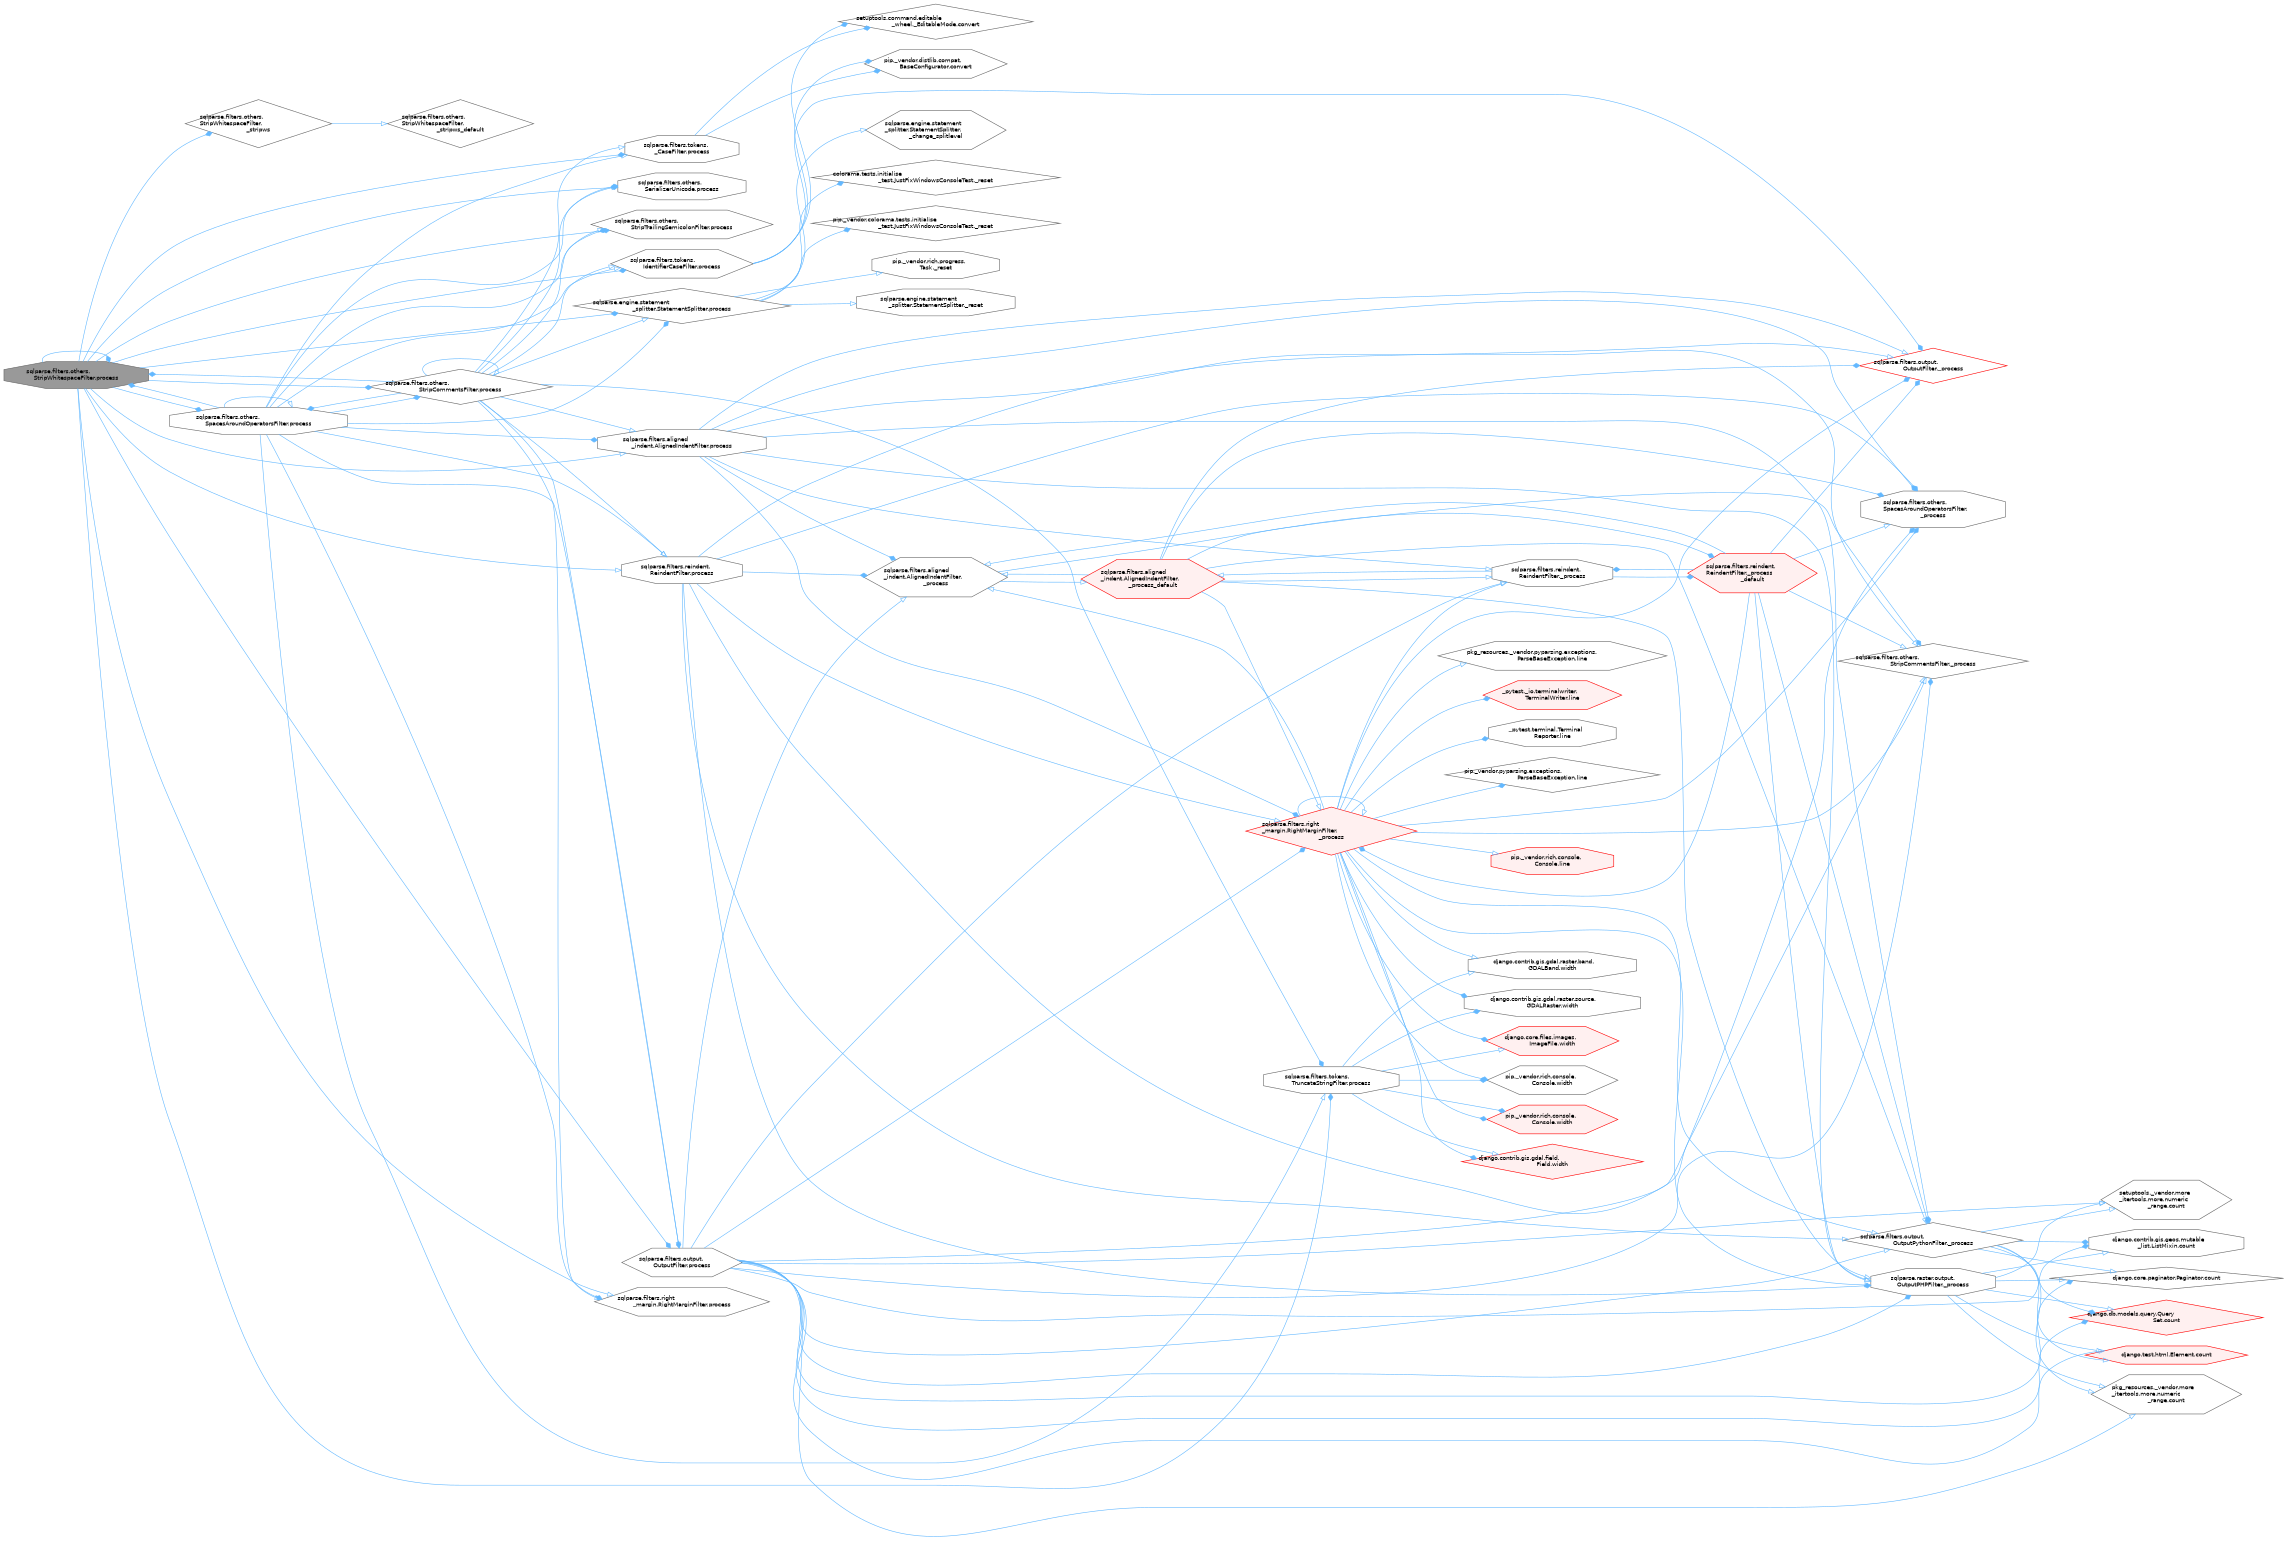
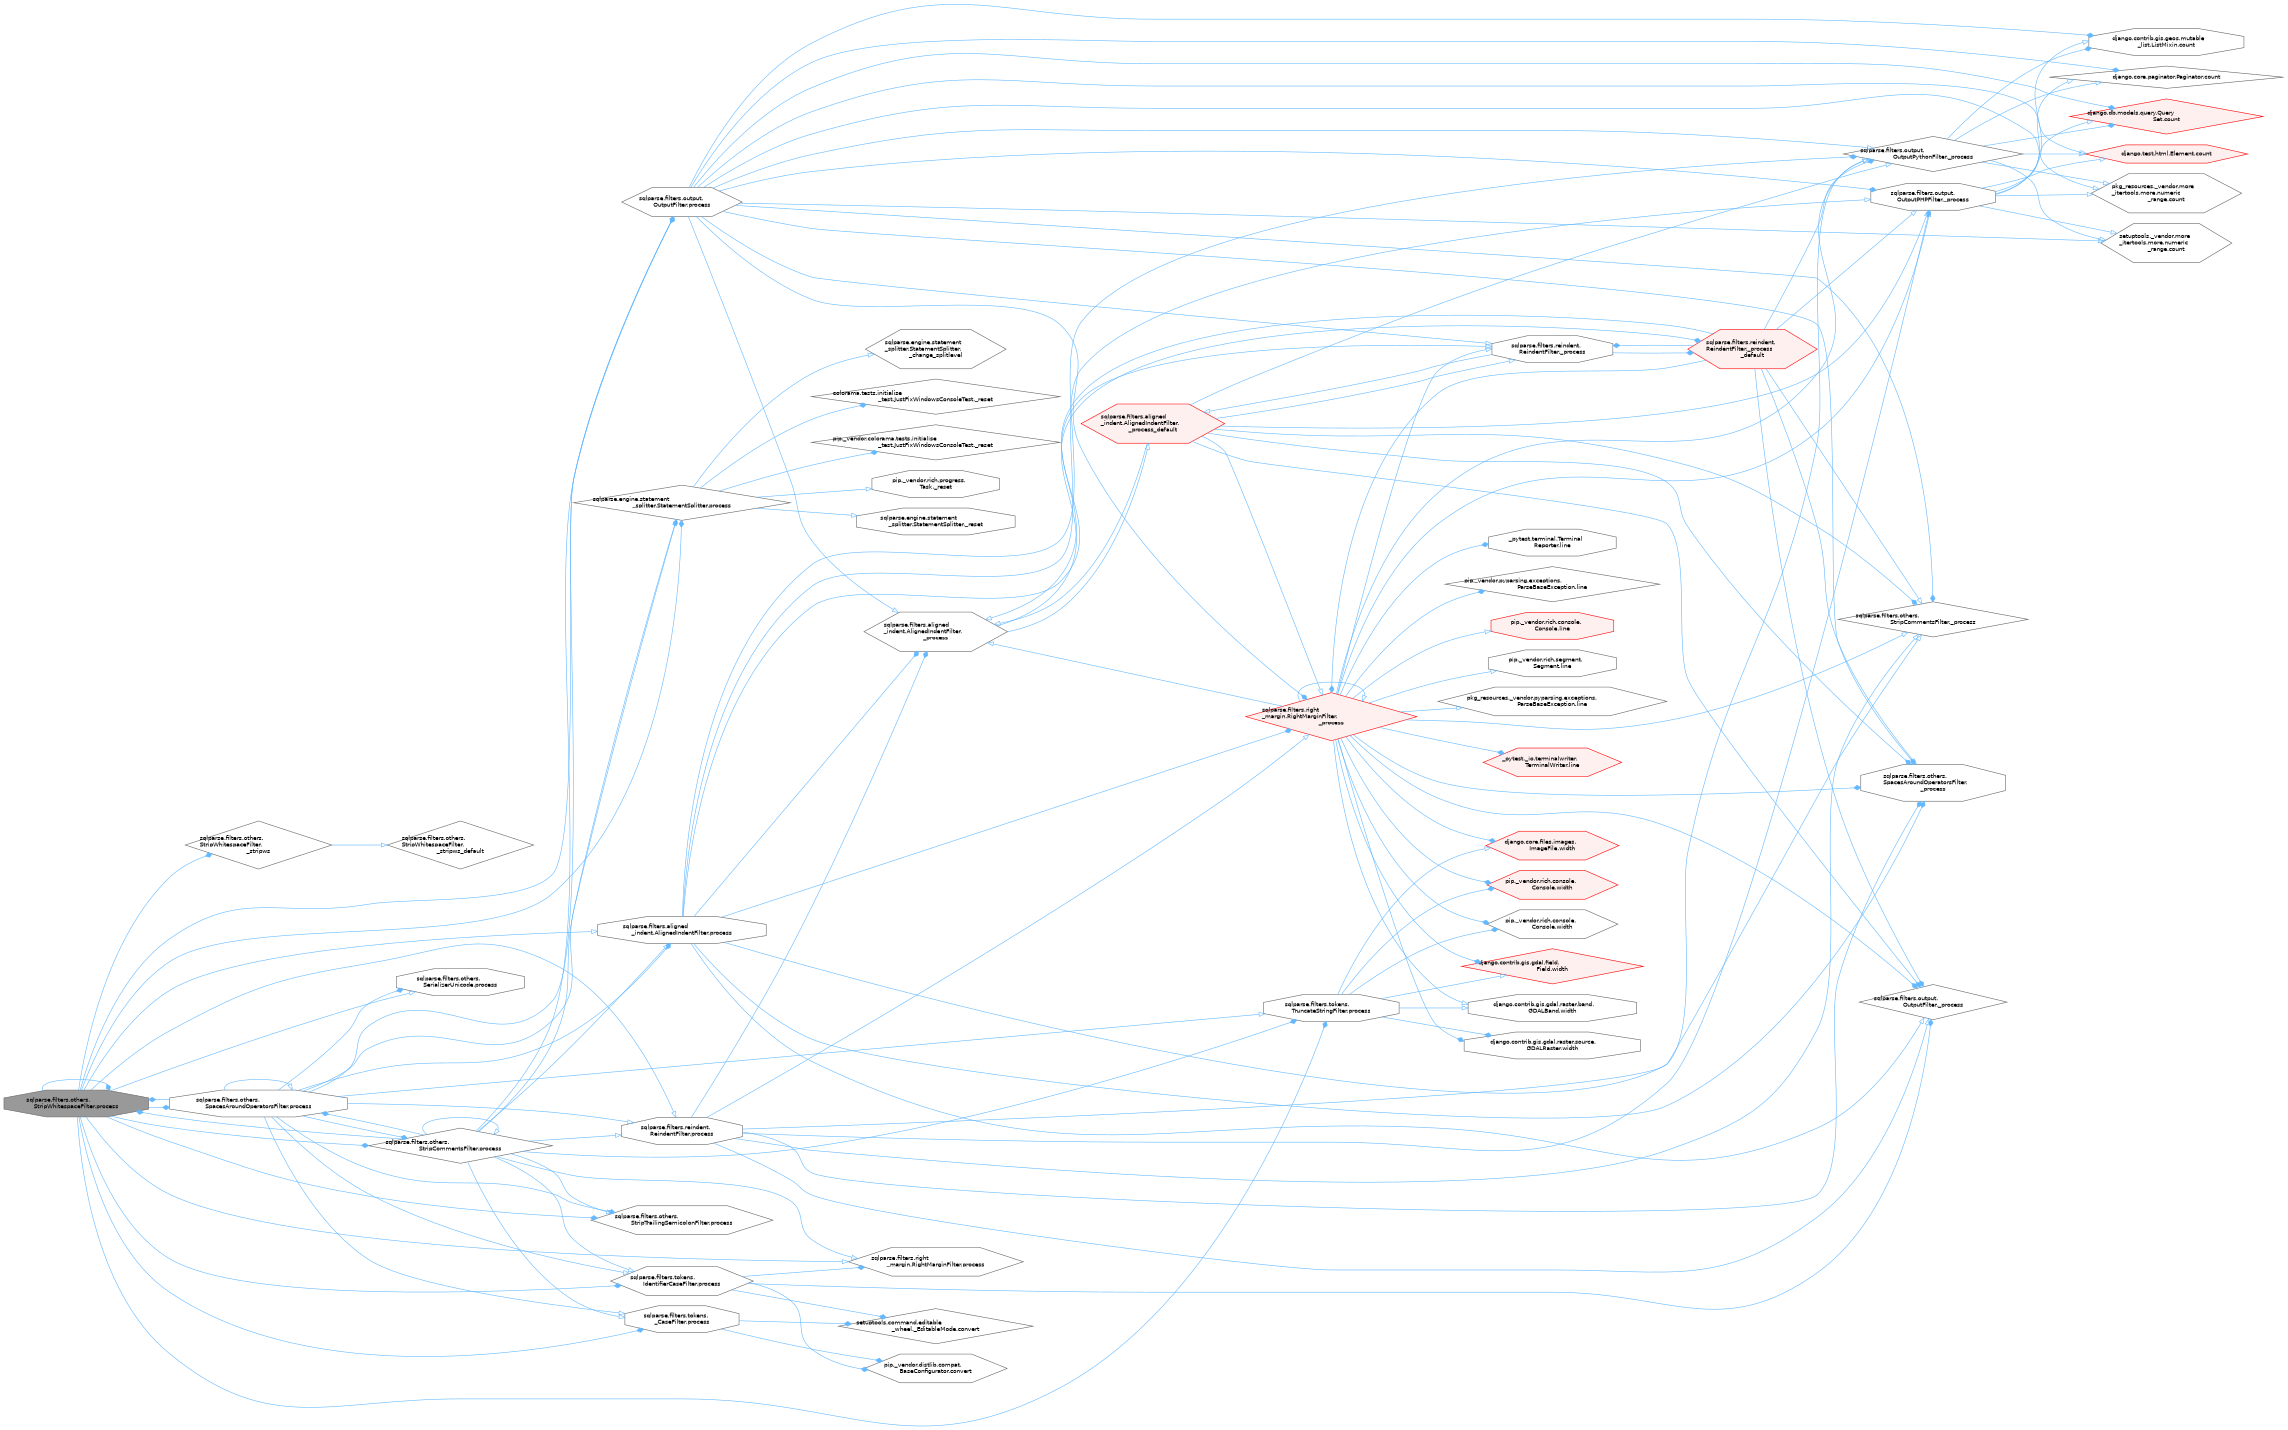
(549, 290) -> none
(1933, 366) -> (1933, 1002)
none -> (1552, 663)
(609, 807) -> (567, 681)
(463, 859) -> (800, 1272)
(1933, 1282) -> (1933, 197)
